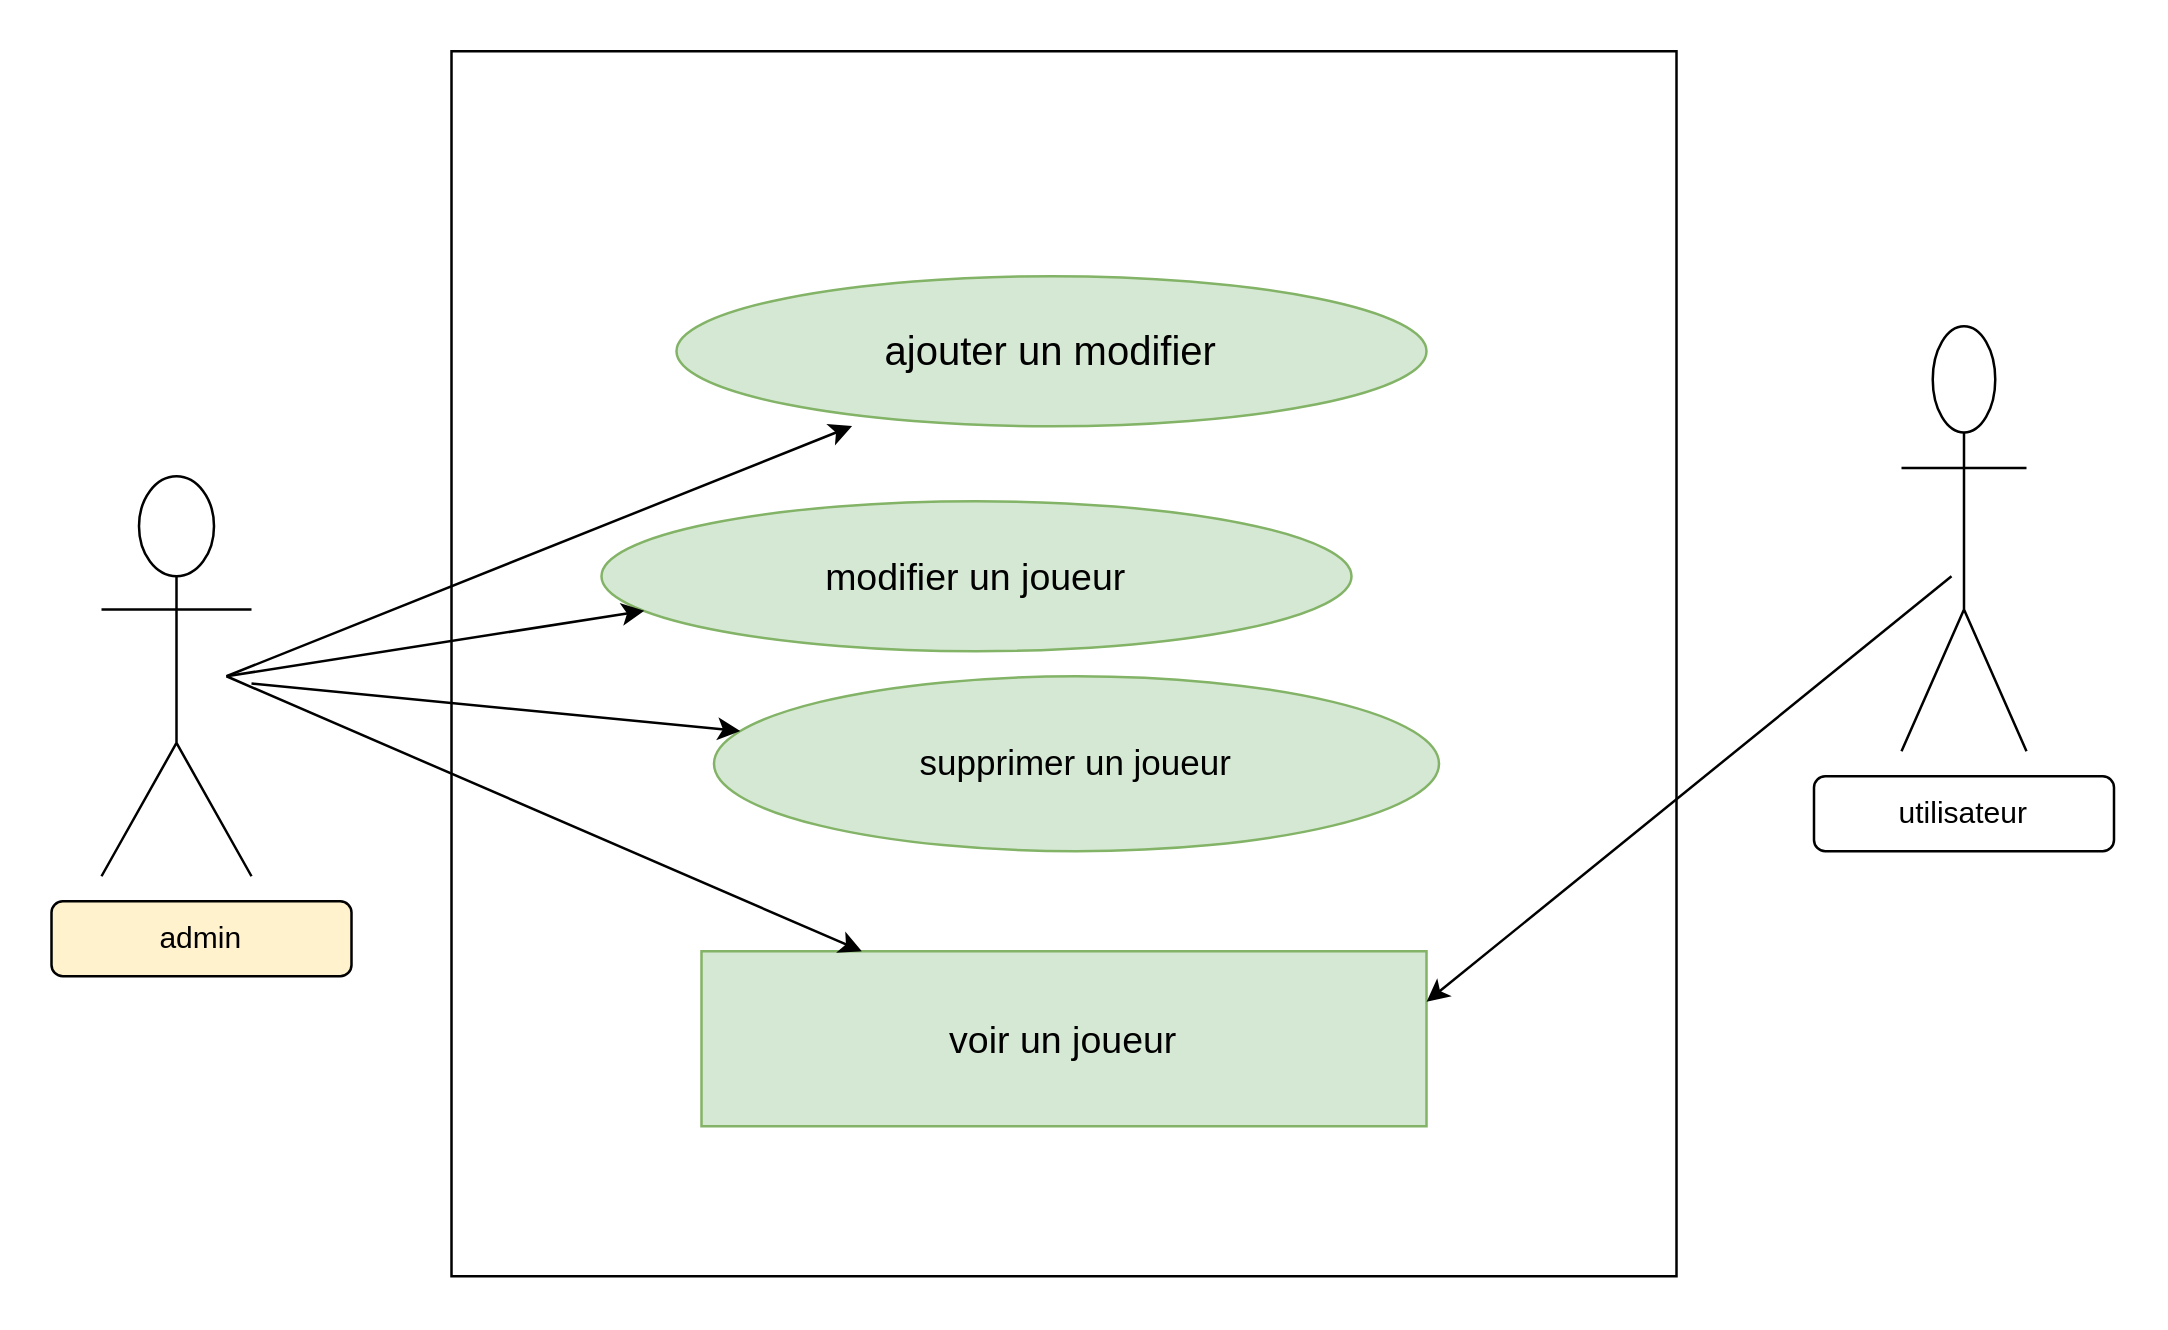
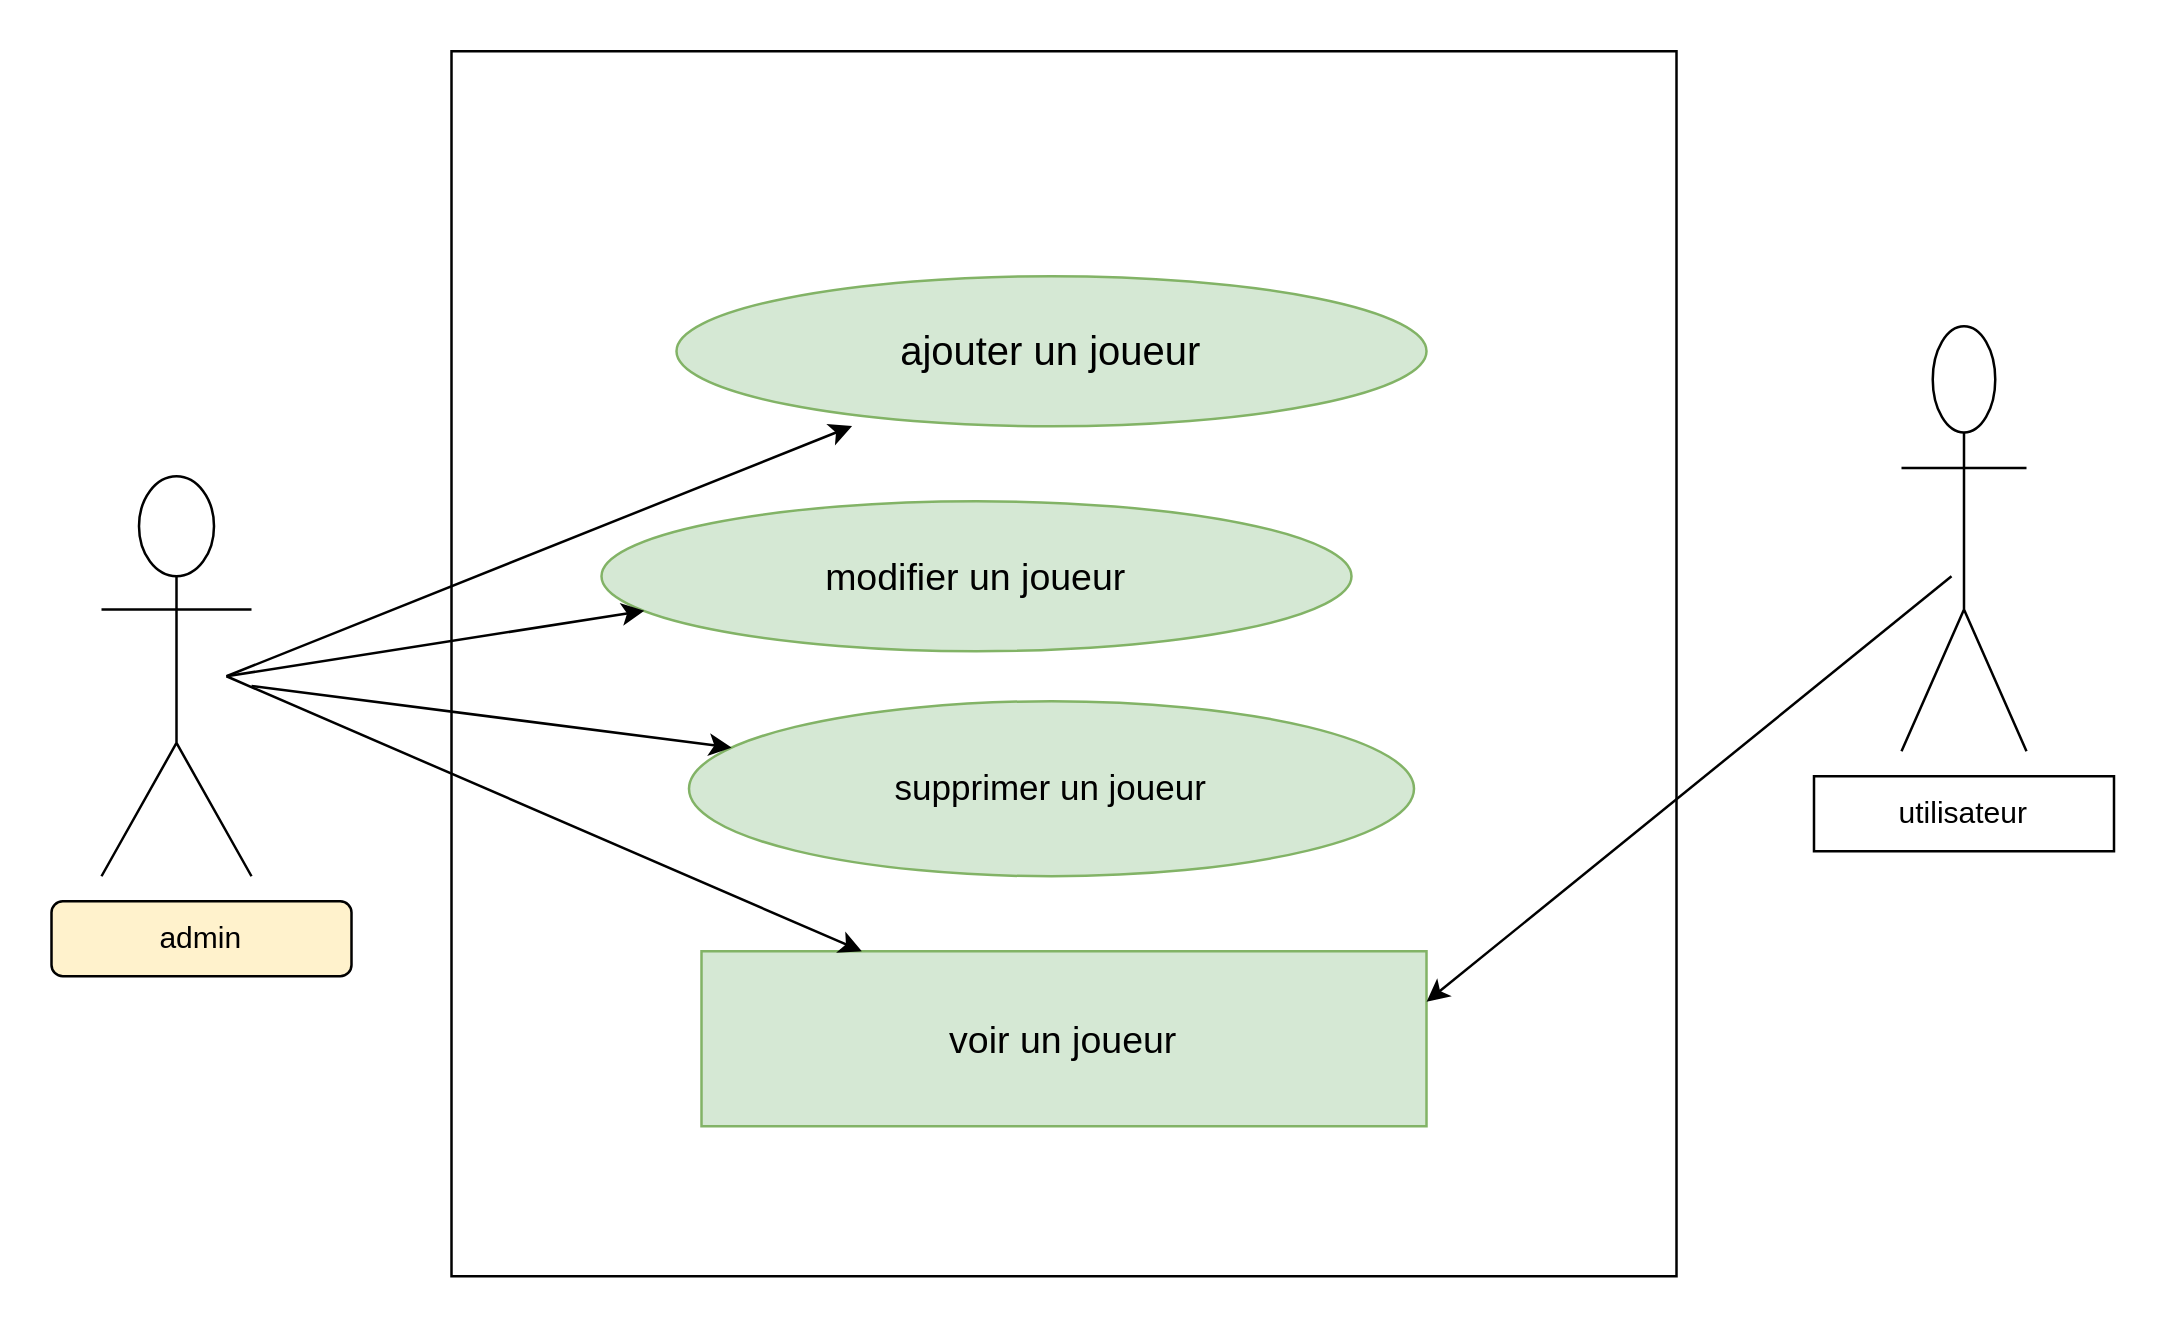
(1051, 351) -> (1051, 351)
(1076, 764) -> (1051, 789)
(1964, 814) -> (1964, 814)
